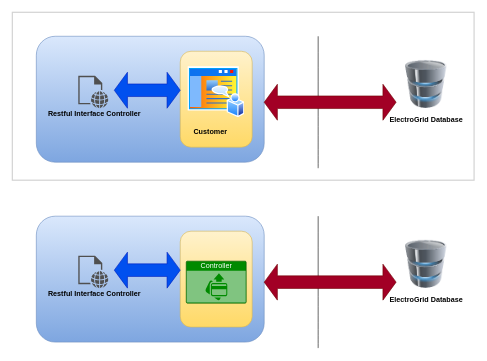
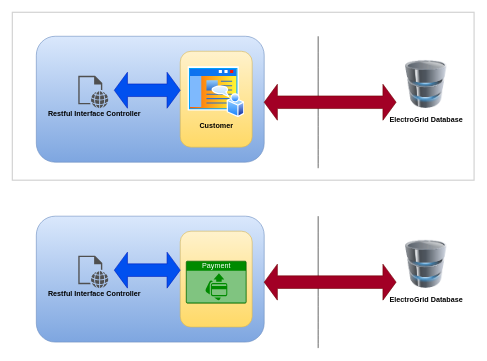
(210, 132) -> (216, 126)
(217, 266) -> (217, 266)
